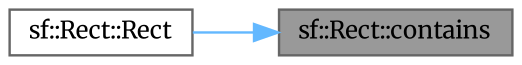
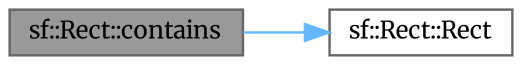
(223, 32) -> (274, 32)
